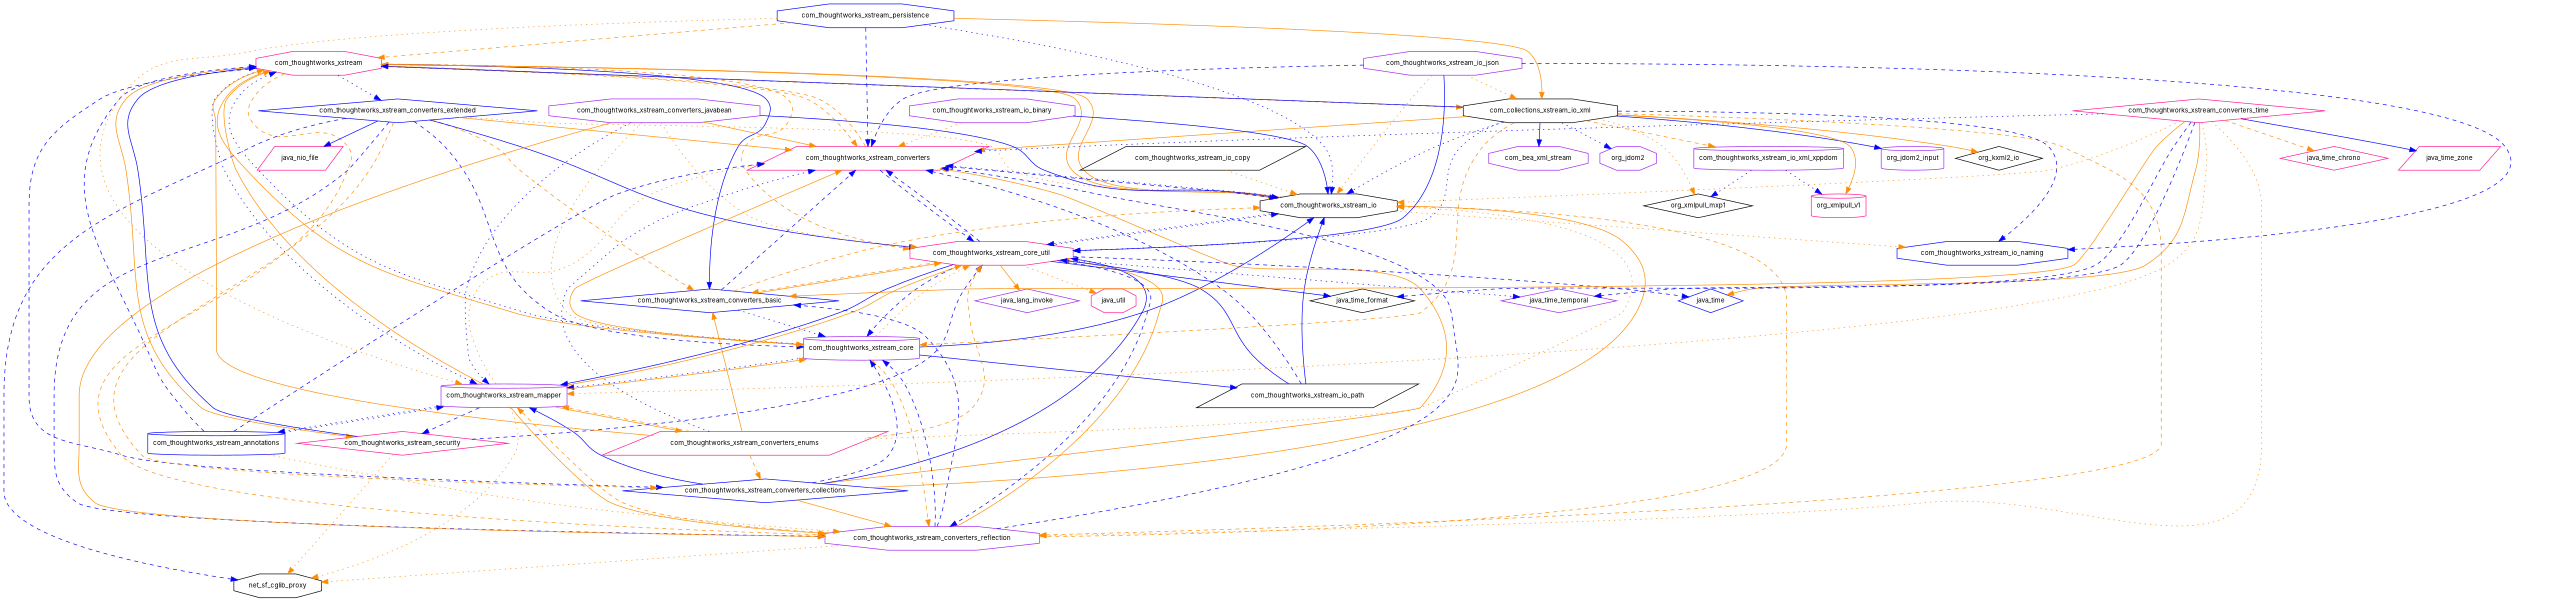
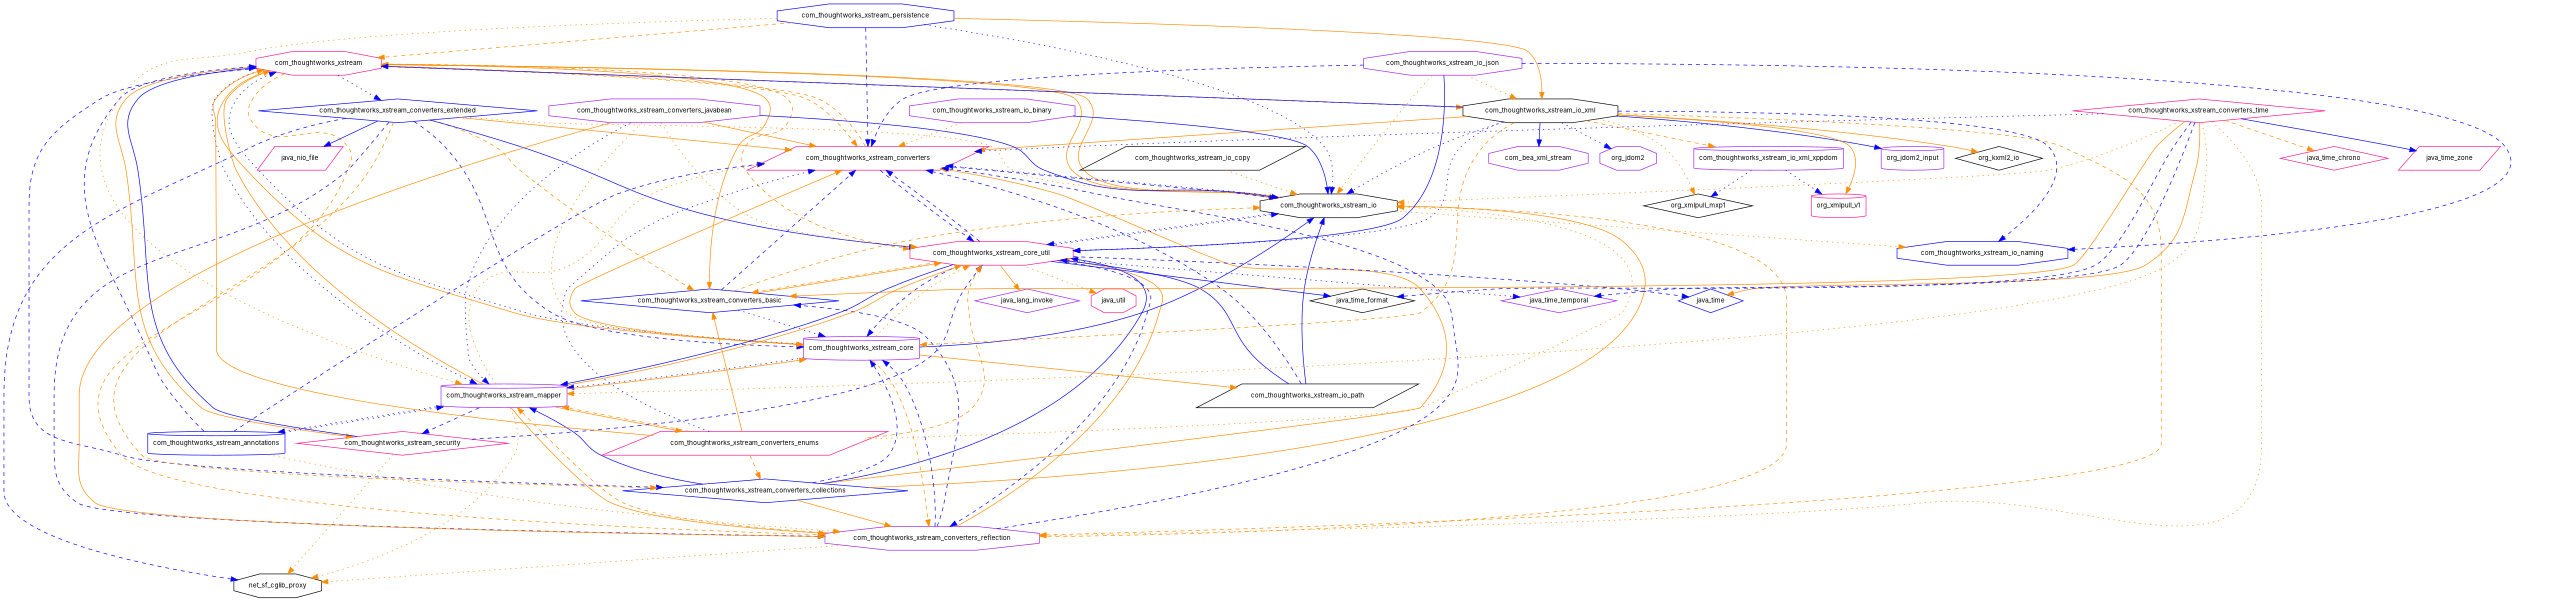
(763, 97) -> (763, 97)
(1540, 111) -> (1540, 111)
(1075, 371) -> (1075, 371)
